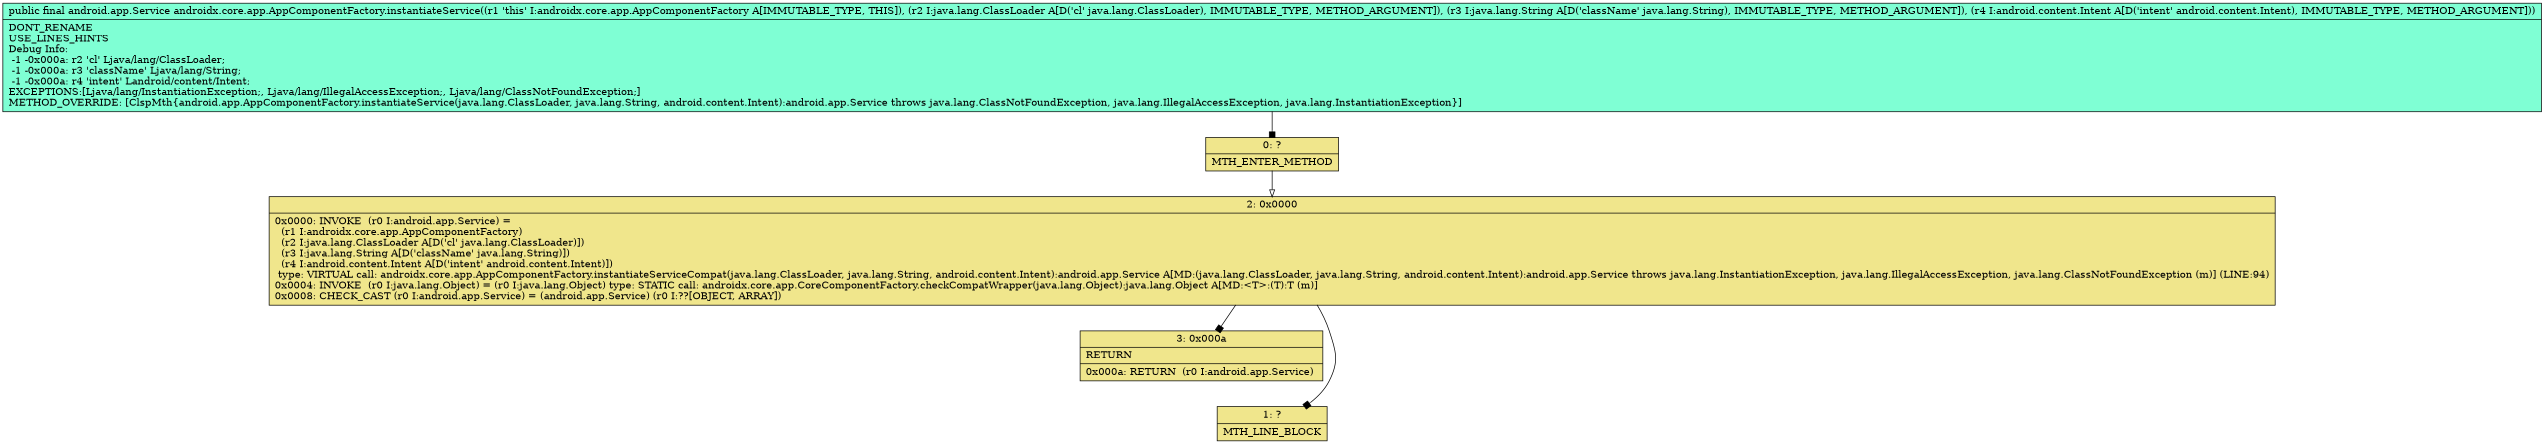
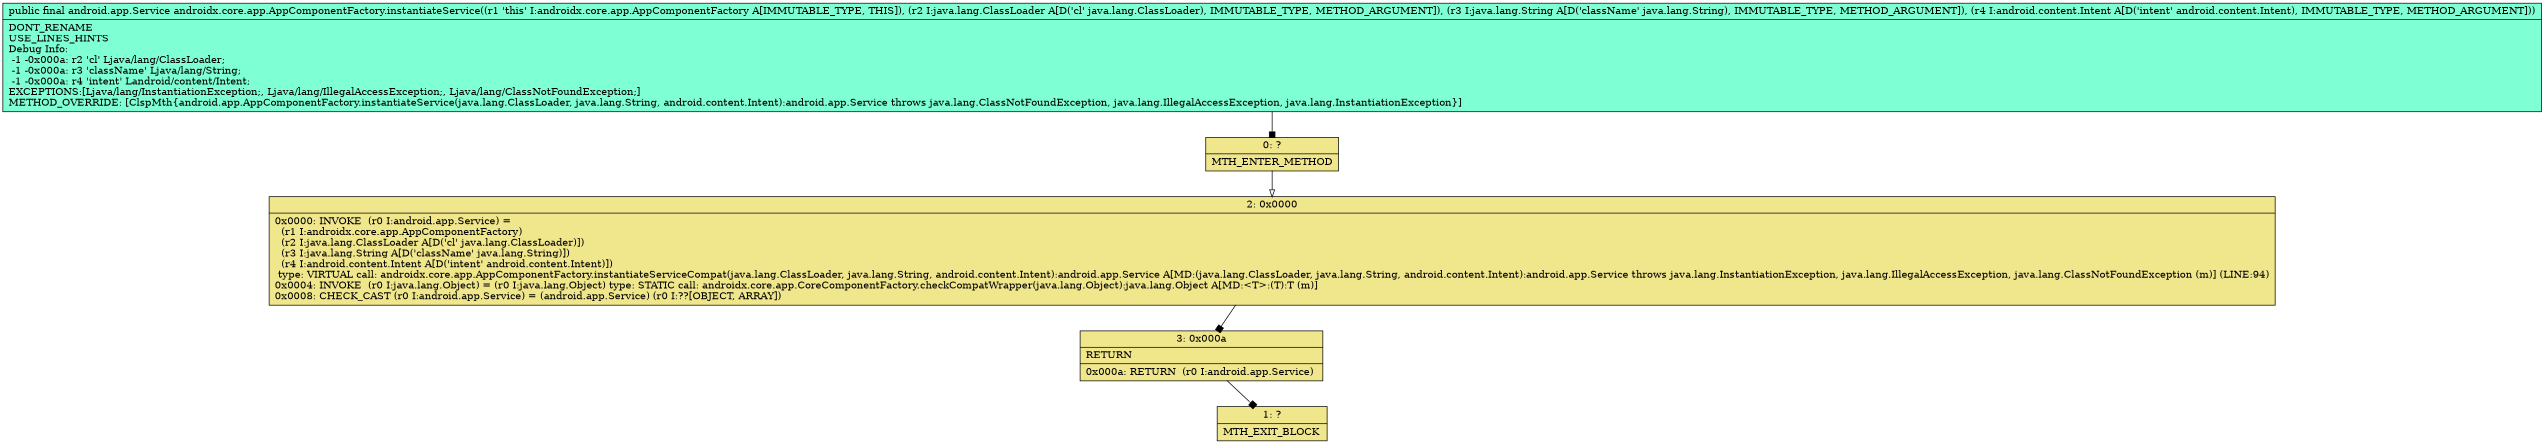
(1336, 356) -> (1238, 391)
(1272, 432) -> (1271, 432)
